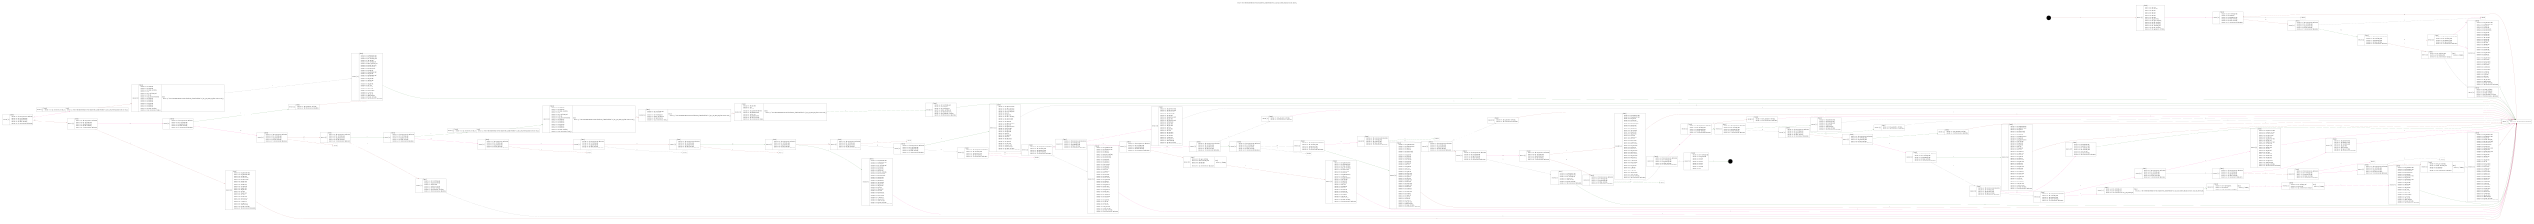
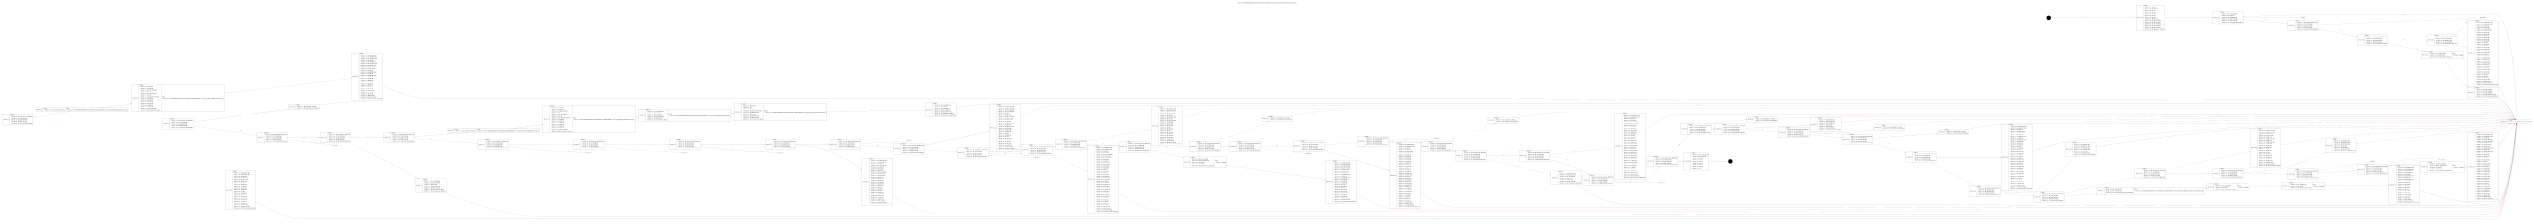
(82, 124) -> none
